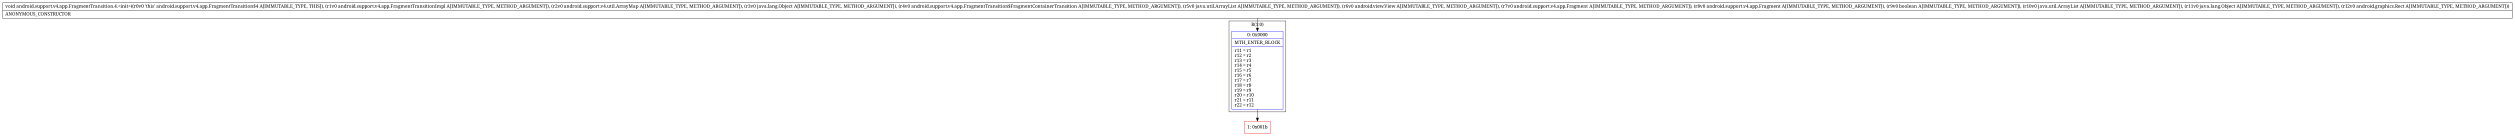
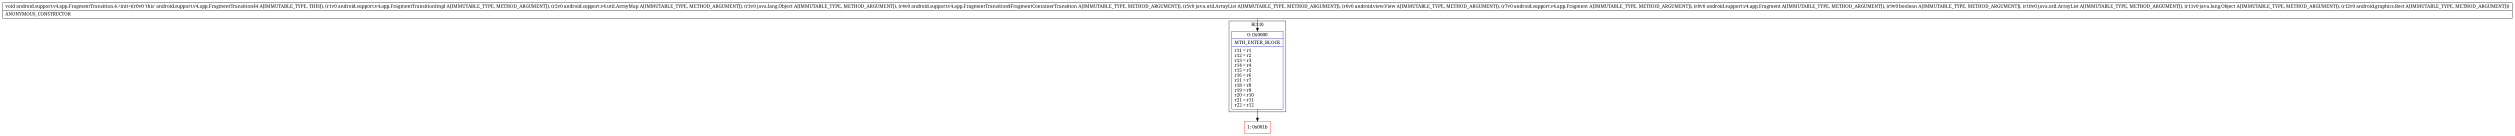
(1243, 80) -> (1243, 80)
